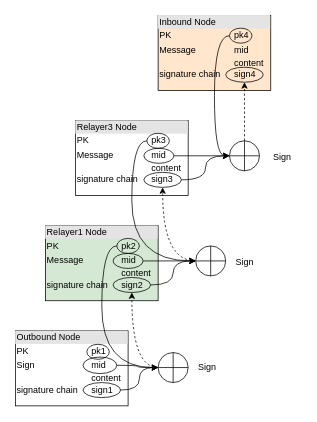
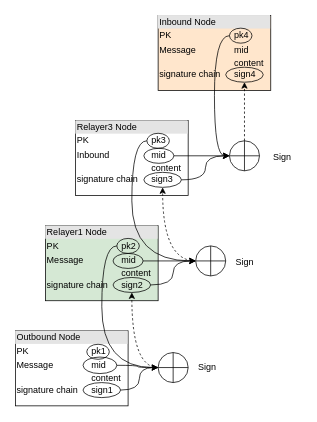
(110, 153) -> (110, 153)
(50, 363) -> (50, 363)
